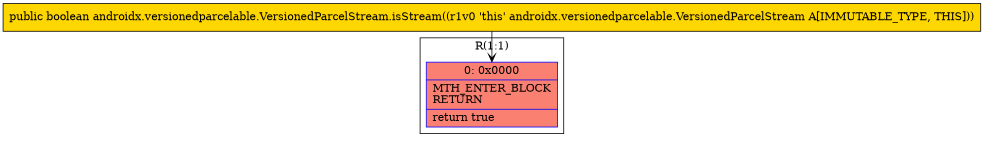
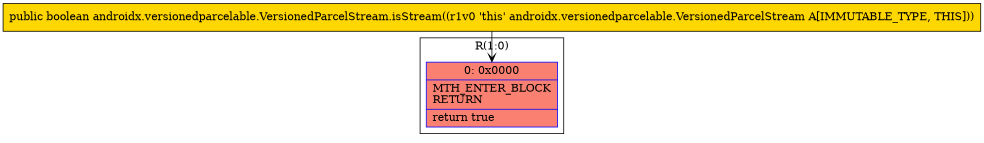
(492, 47) -> (492, 47)
